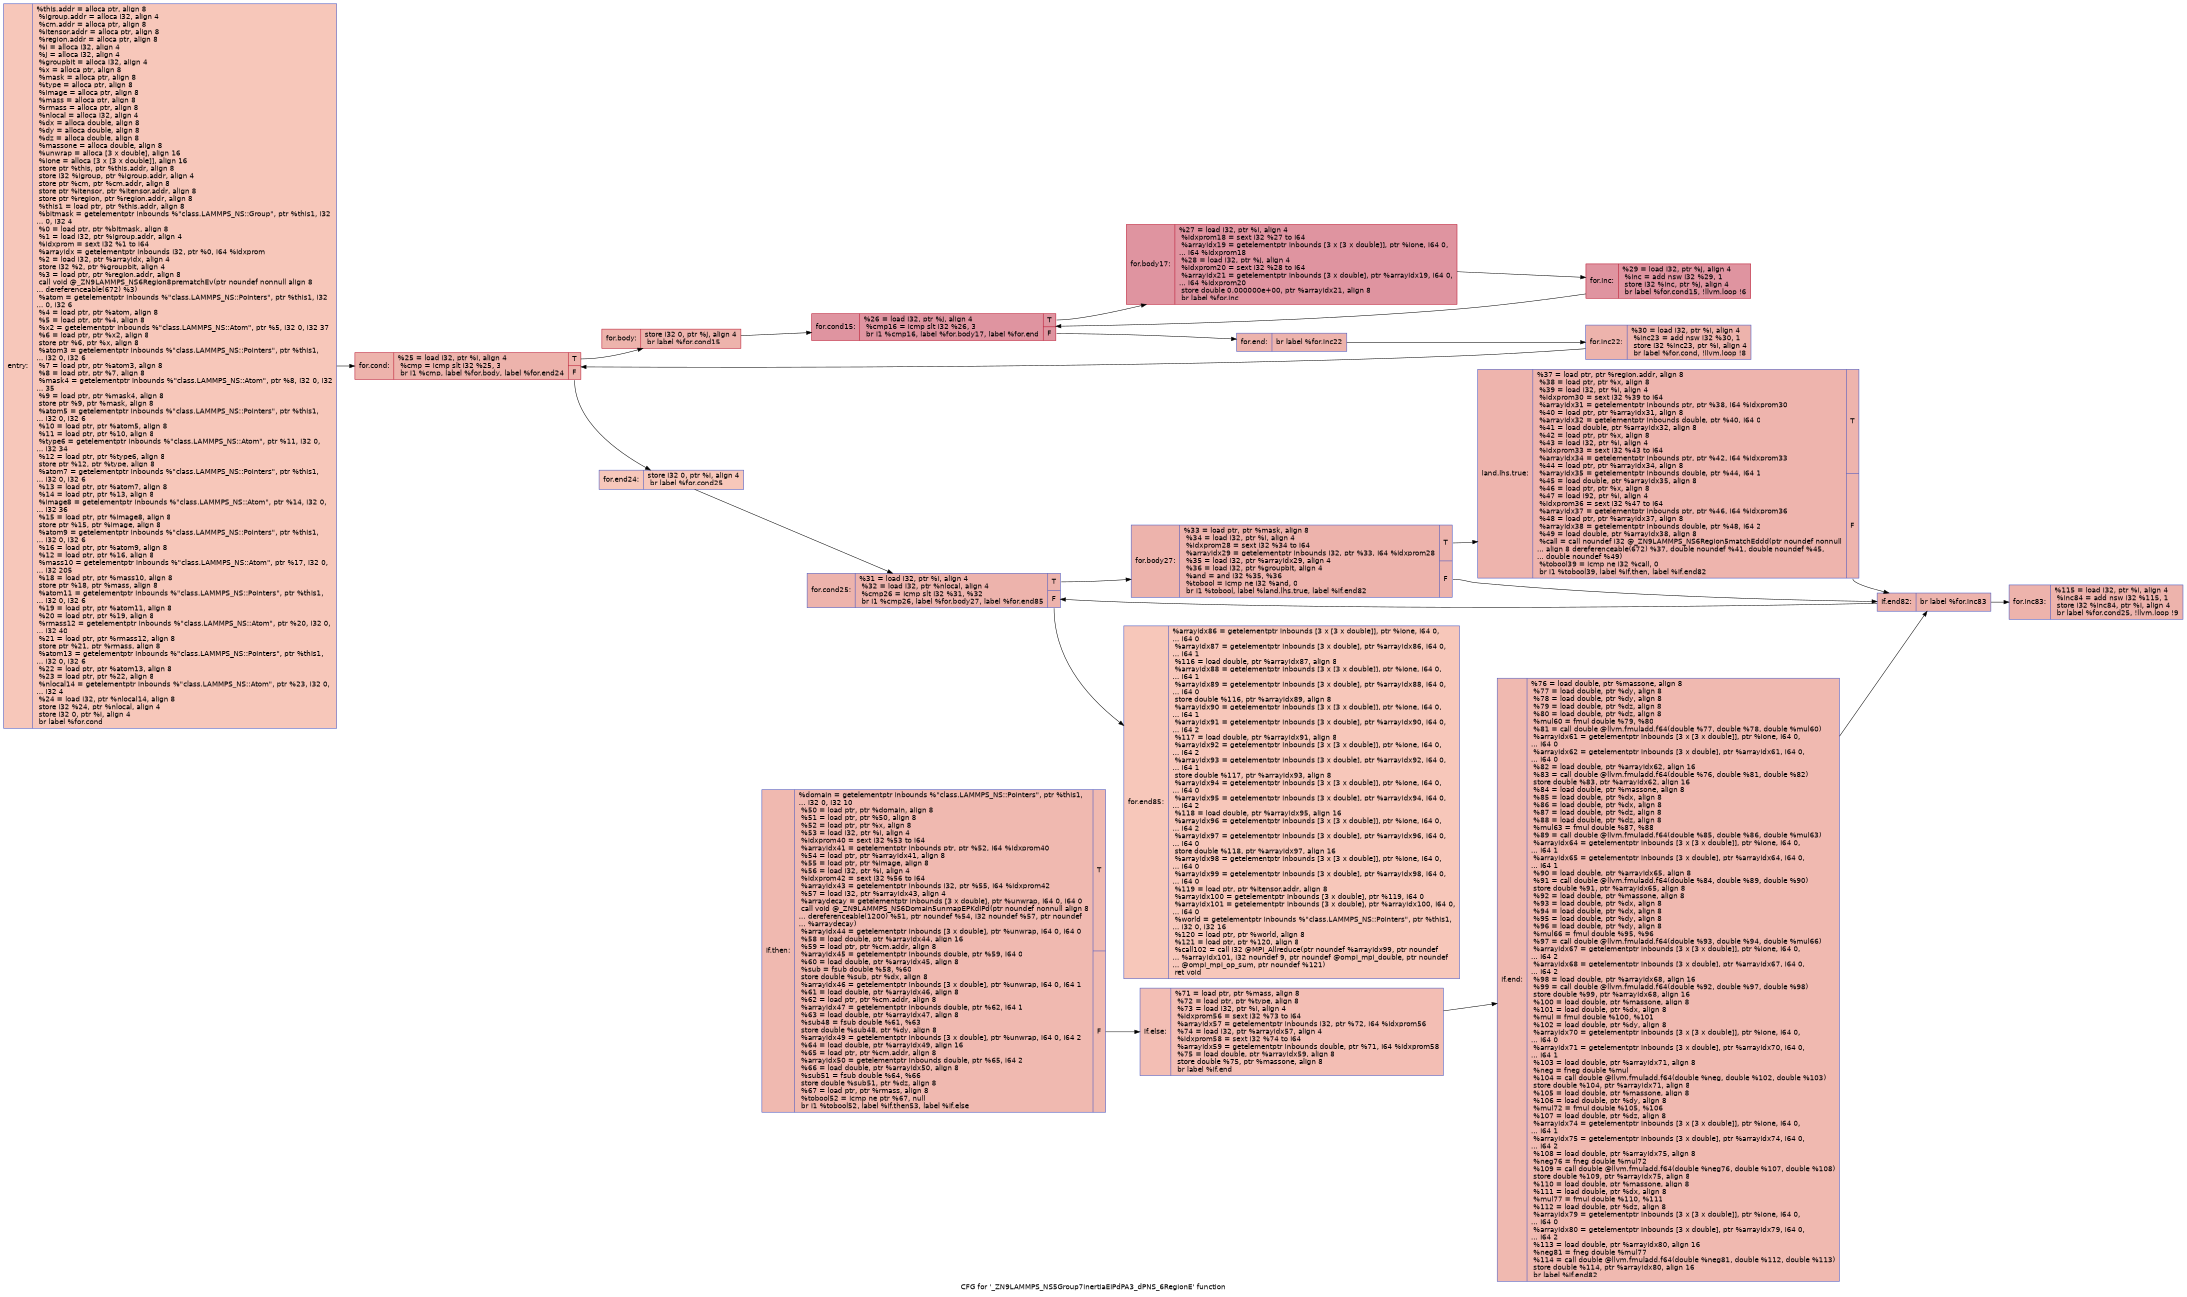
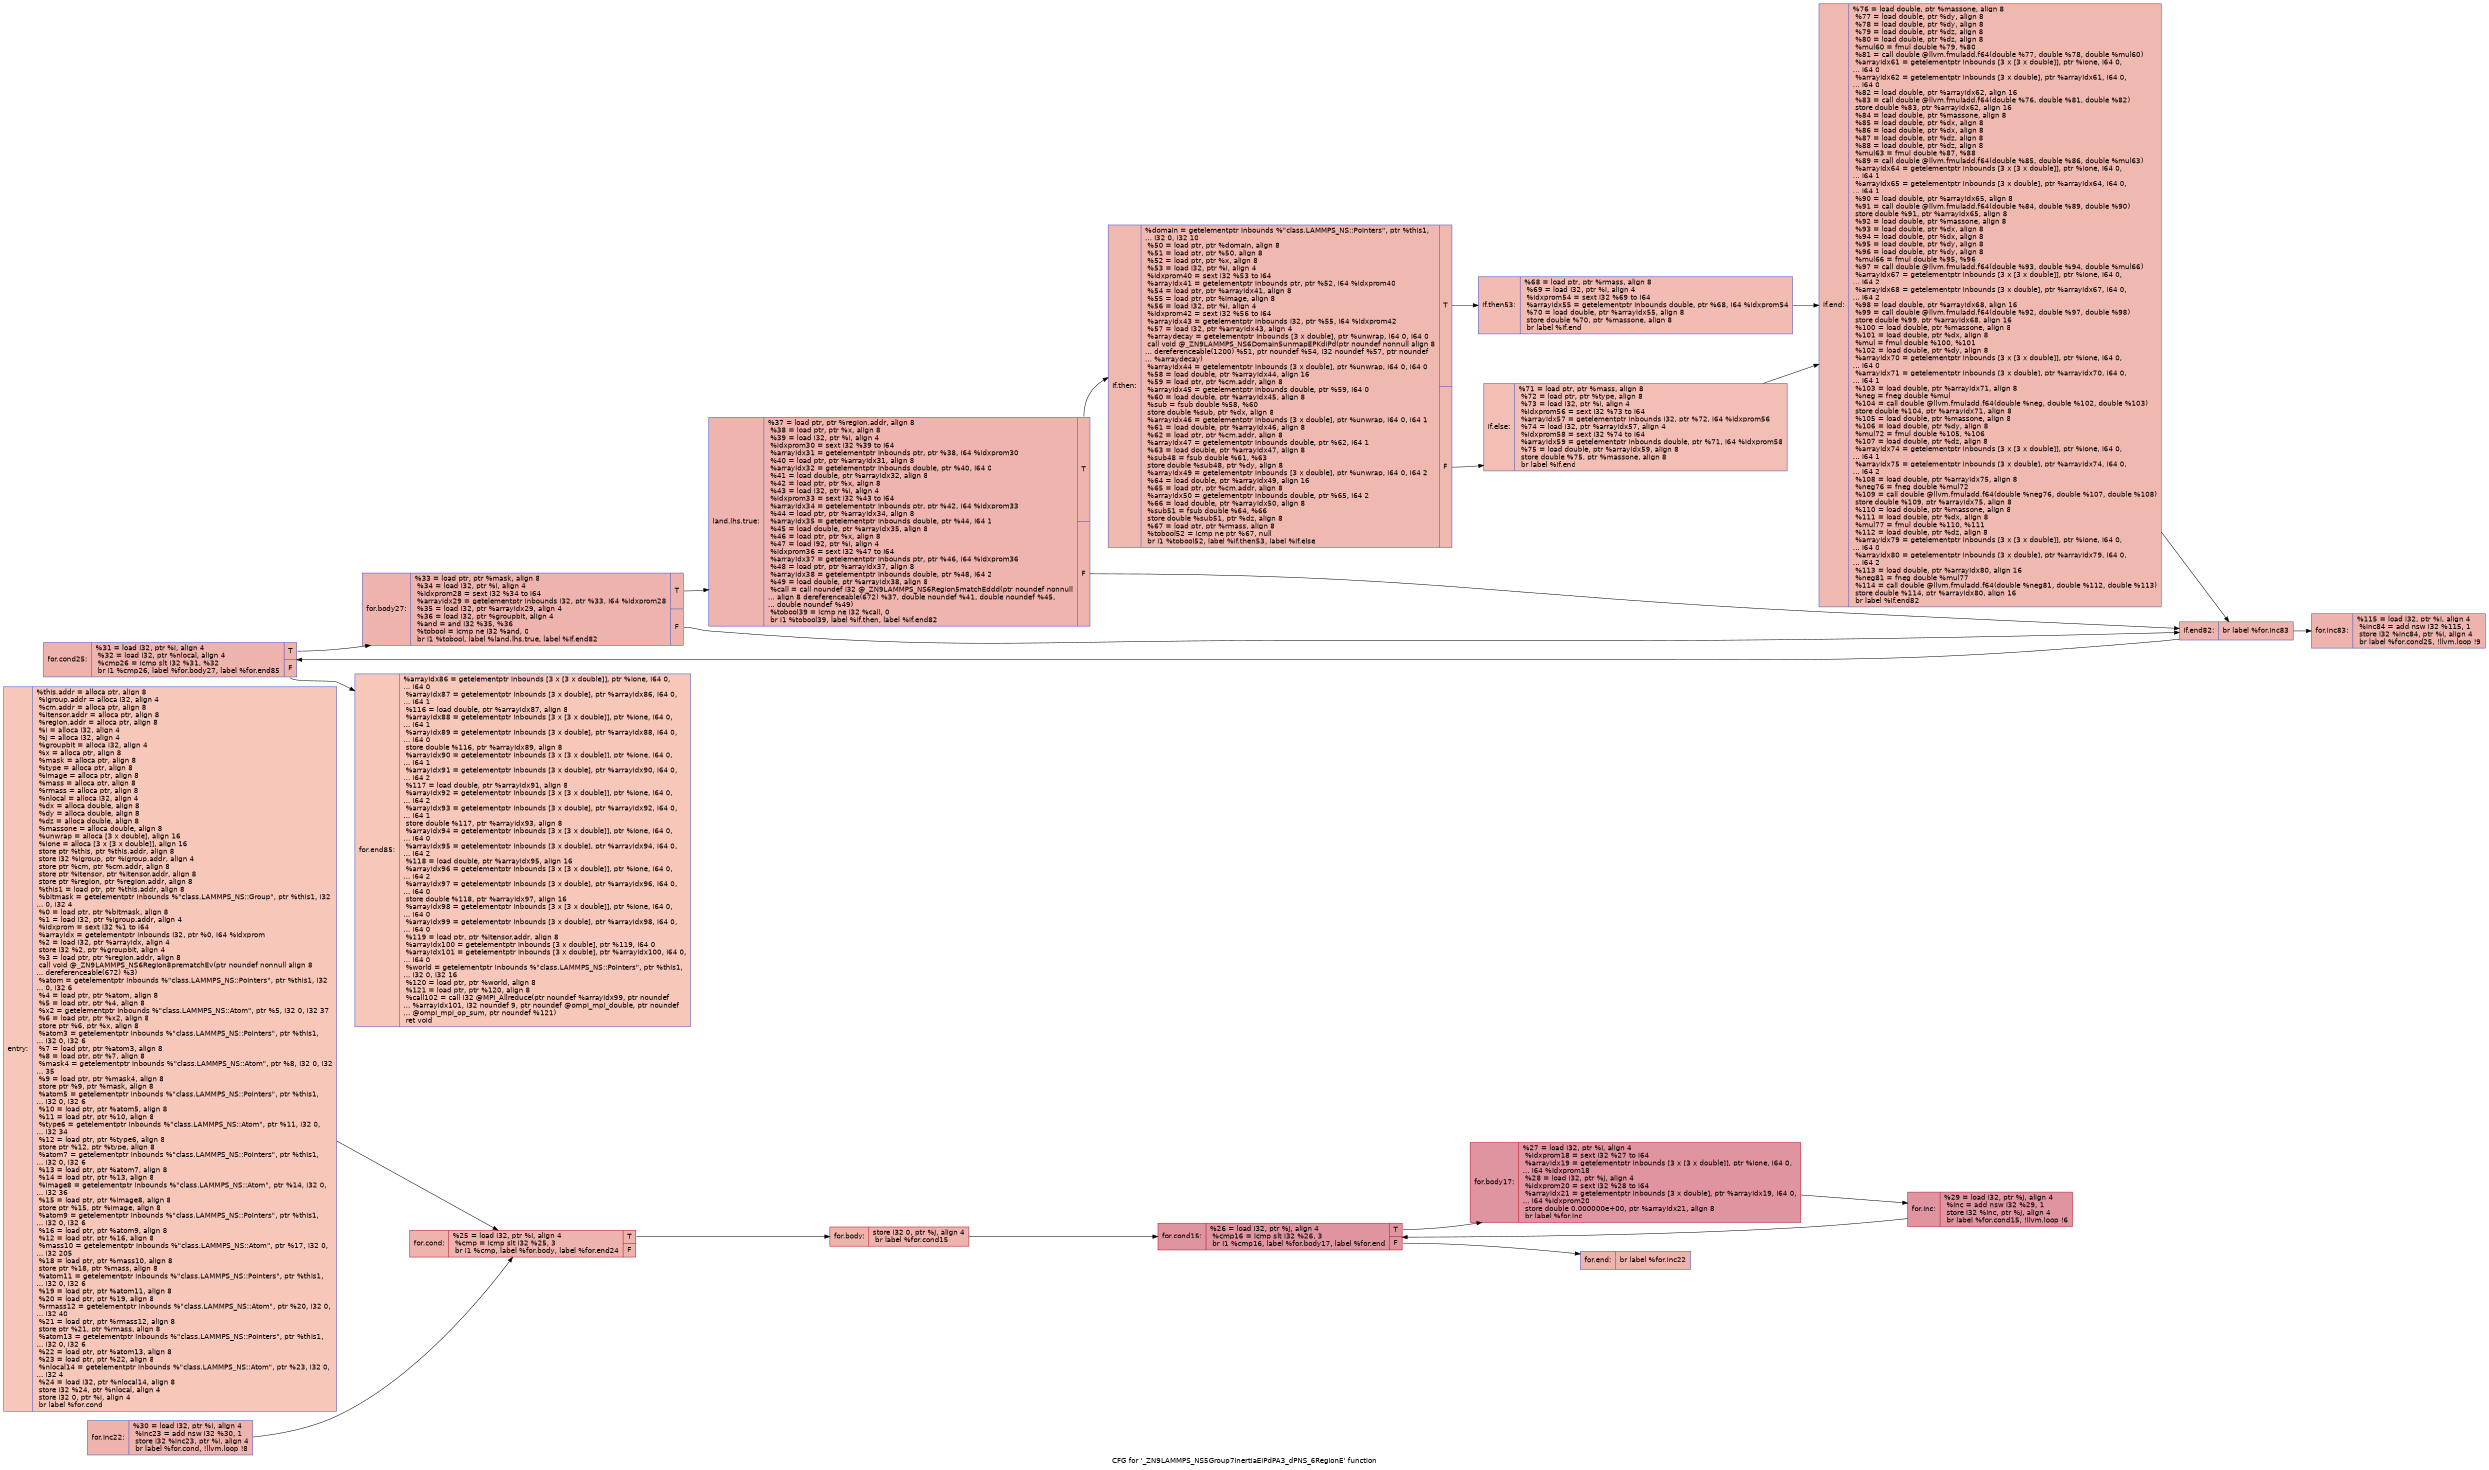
none -> (1635, 305)
(1464, 342) -> none
none -> (1089, 396)
(671, 480) -> none
